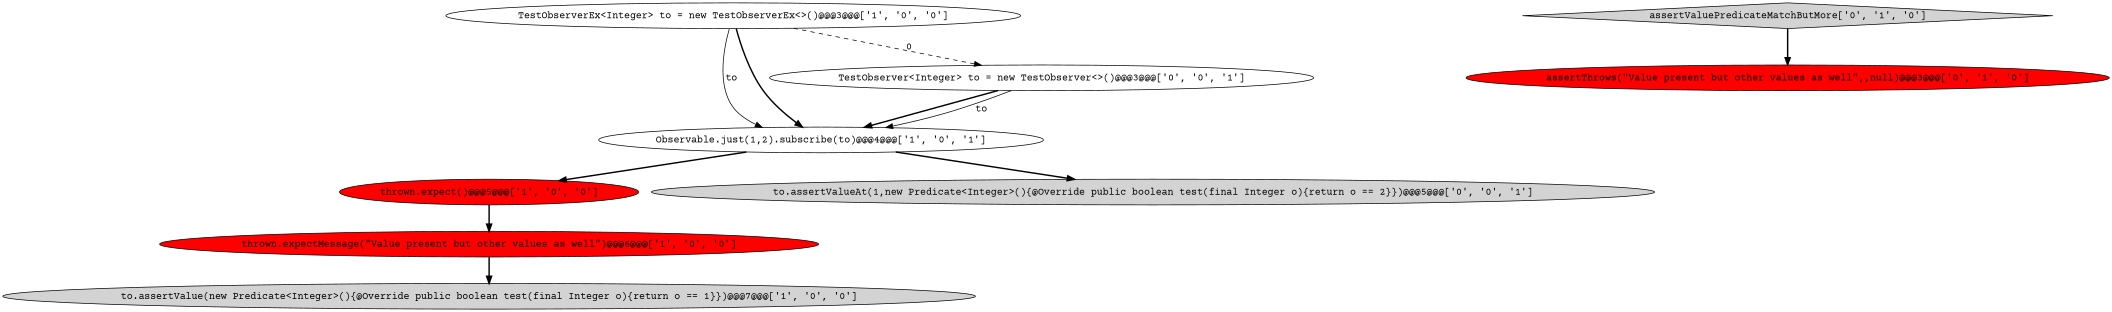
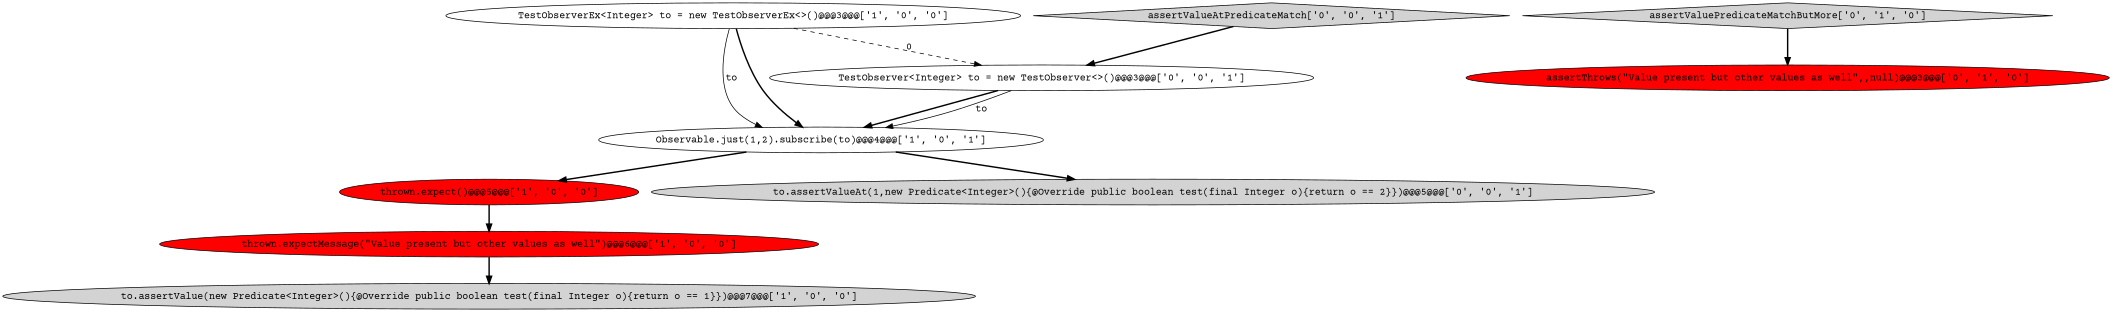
none -> (1272, 16)
